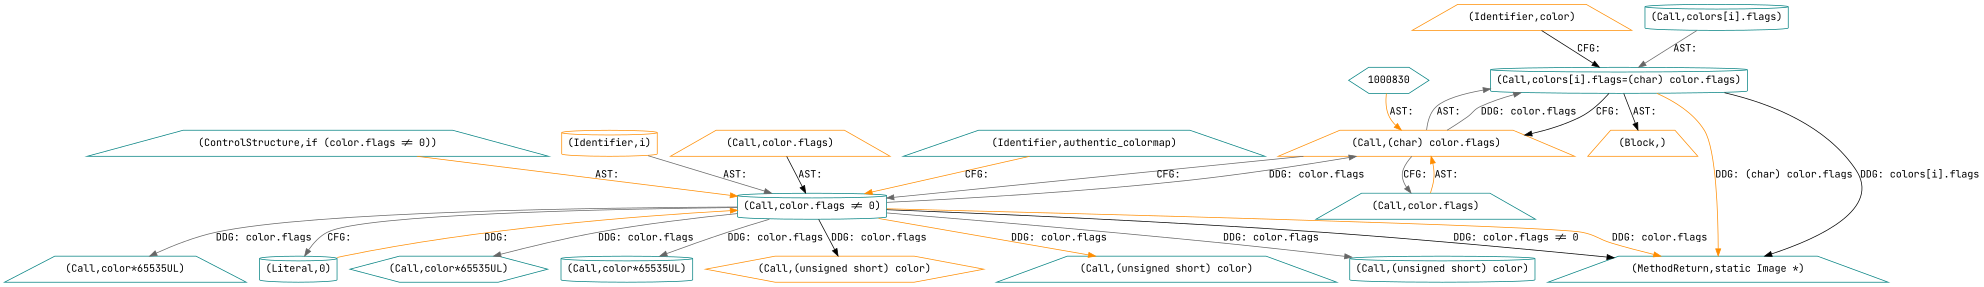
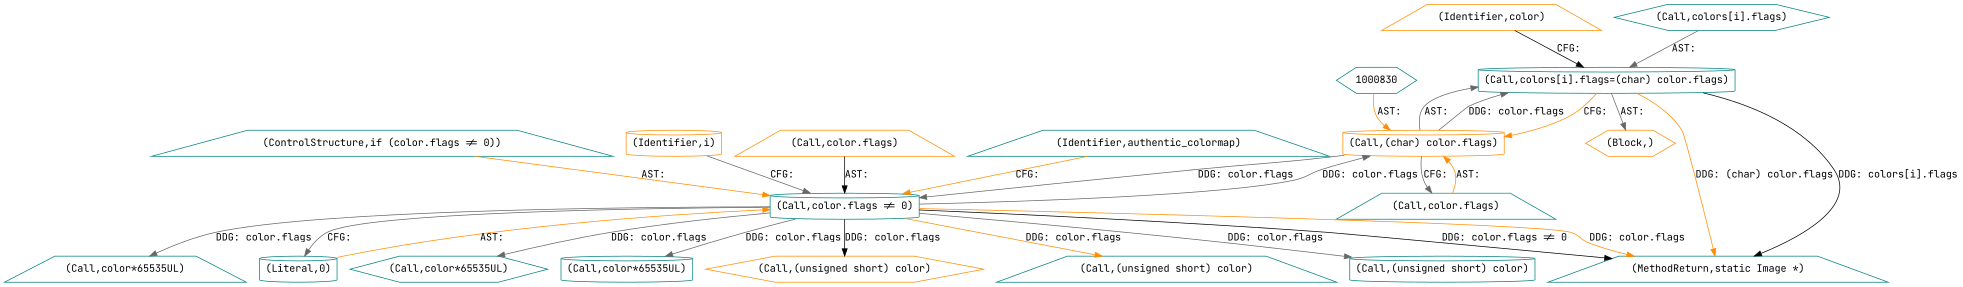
(1717, 17) -> (1722, 17)
(1630, 108) -> (1617, 108)
(1574, 120) -> (1558, 122)
(1426, 143) -> (1424, 143)
(1643, 143) -> (1631, 143)
(738, 175) -> (785, 175)
(1172, 175) -> (1246, 175)
(500, 238) -> (495, 238)
